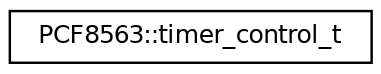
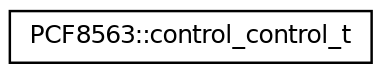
(191, 37) -> (191, 37)
